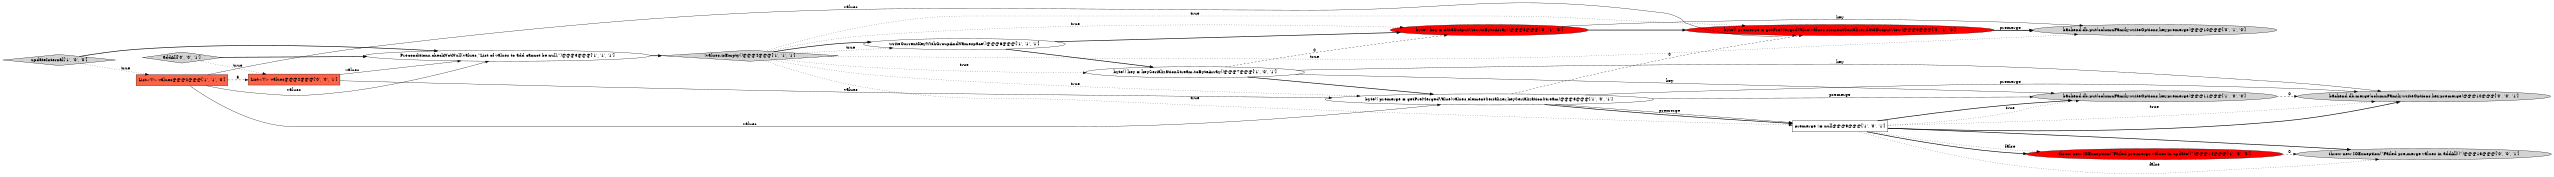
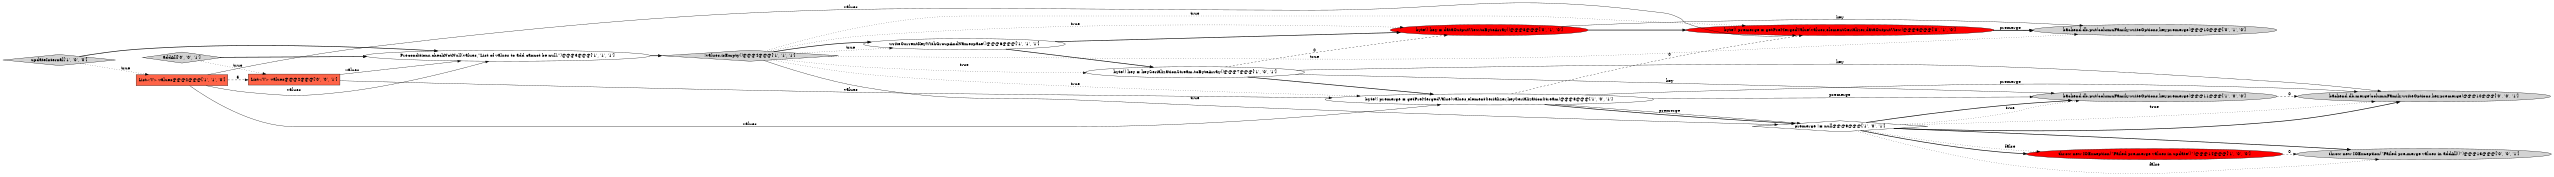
(1274, 108) -> (1267, 108)
(1840, 126) -> (1840, 126)
